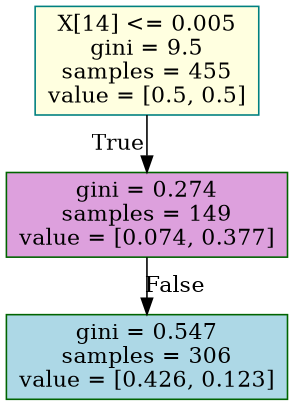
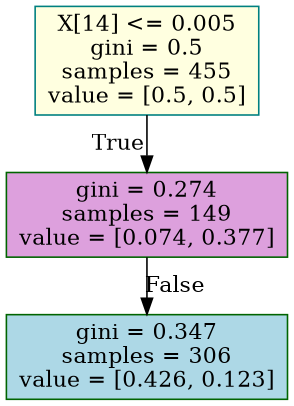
(147, 61) -> (147, 61)
(147, 357) -> (147, 357)
